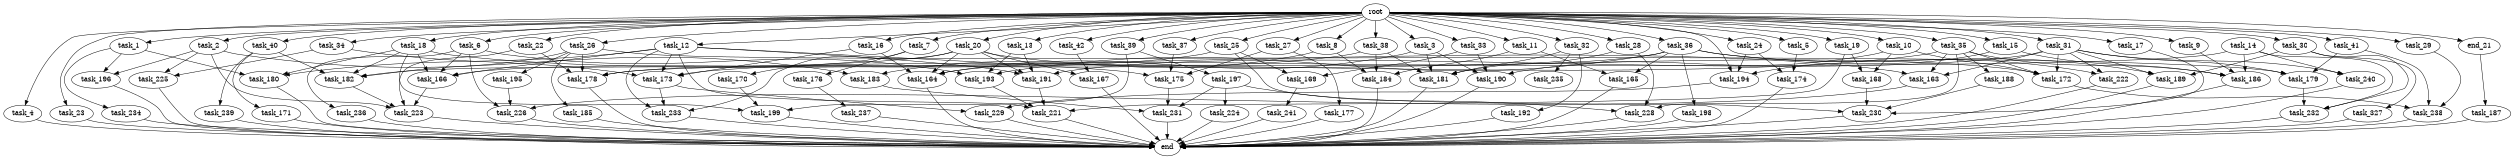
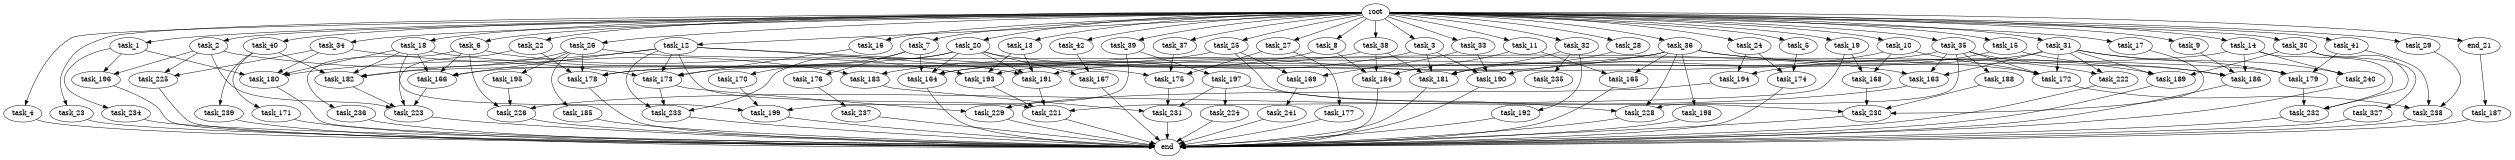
(1568, 20) -> (1806, 17)
(894, 61) -> (921, 61)
none -> (296, 64)
(1653, 75) -> (1665, 79)
